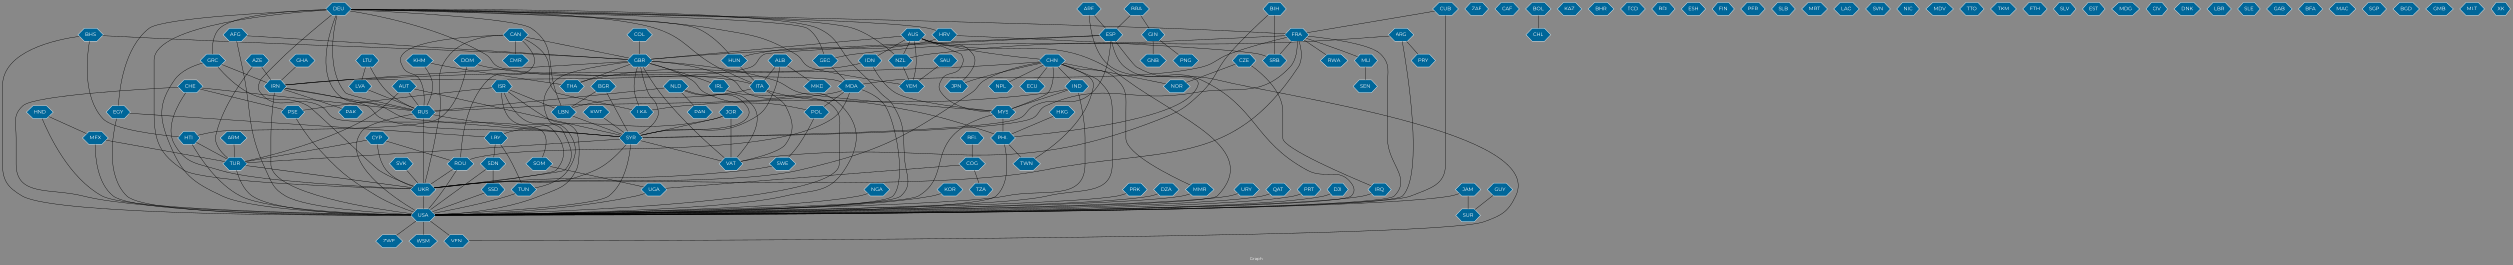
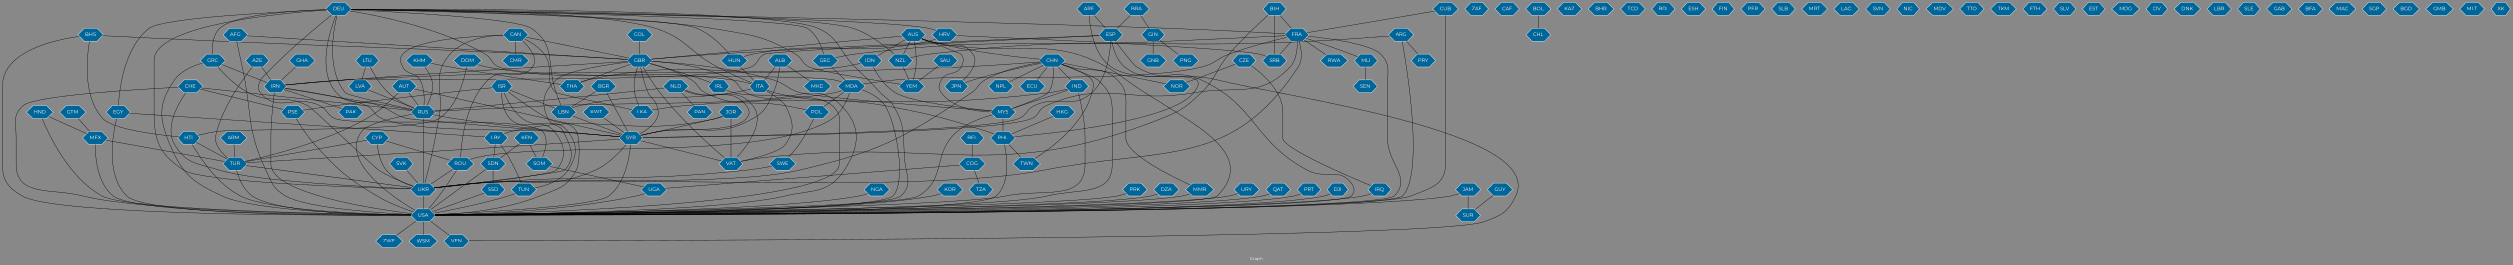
none -> (1286, 22)
none -> (73, 112)
none -> (527, 138)
